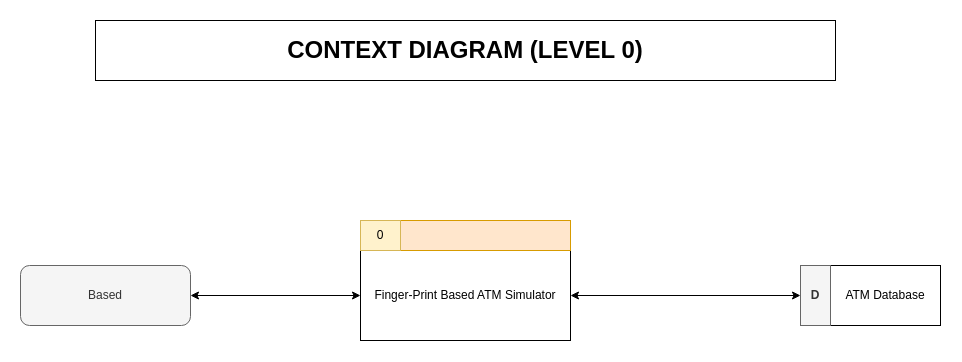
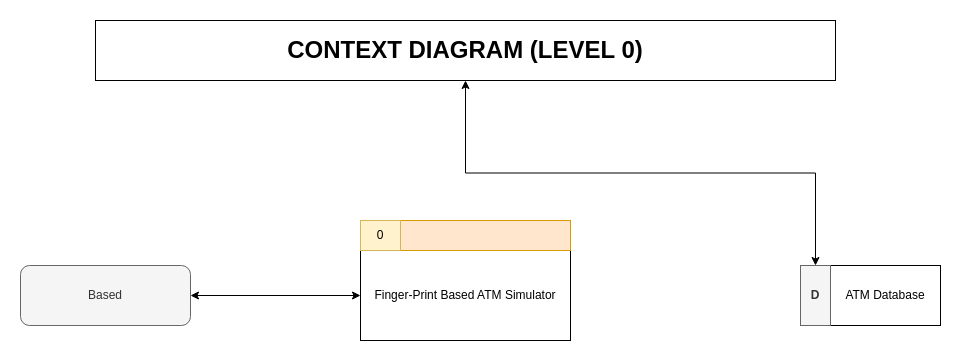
(686, 296) -> (641, 173)
